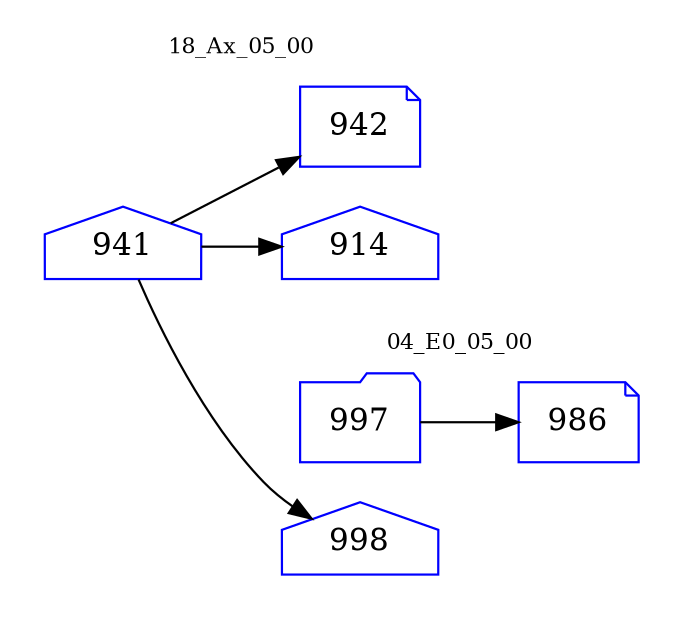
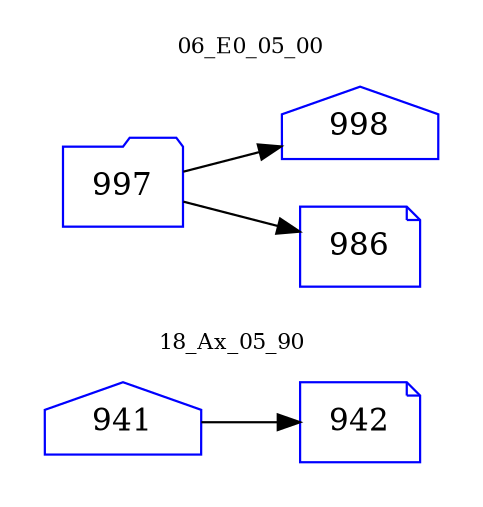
(242, 48) -> (232, 343)
(360, 247) -> none
(460, 343) -> (251, 48)
(203, 402) -> (221, 162)
